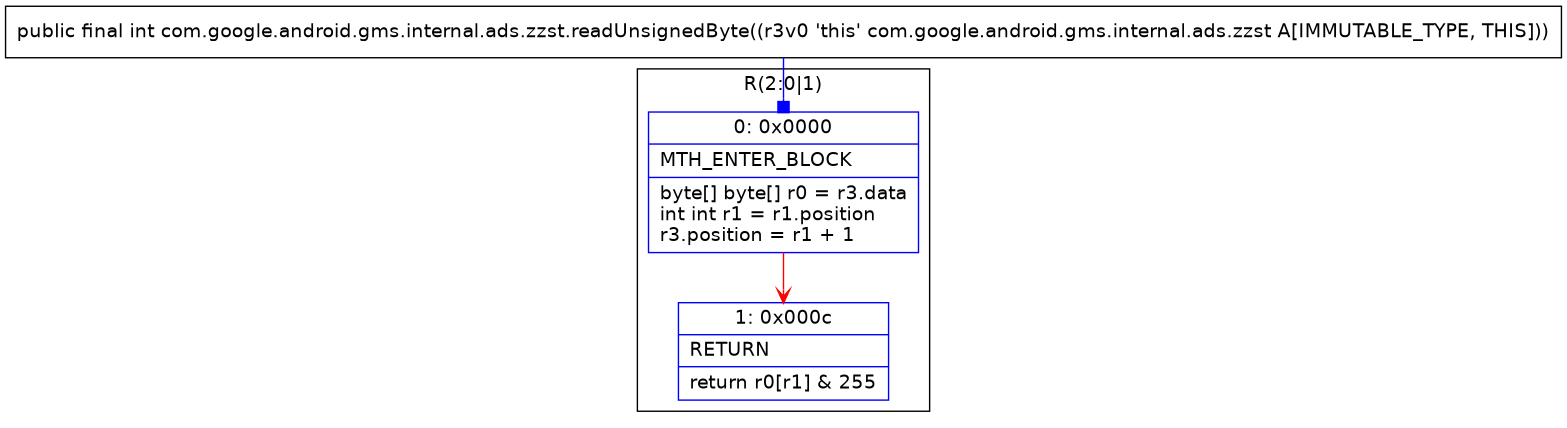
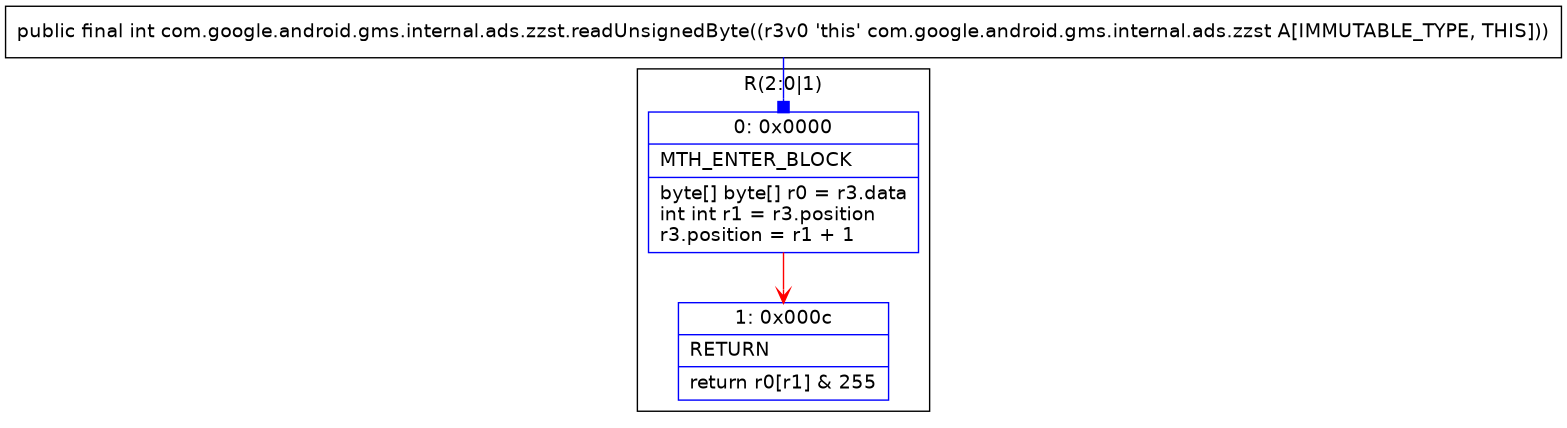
(768, 214) -> (768, 214)
